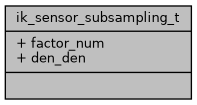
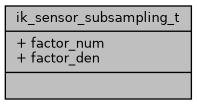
(51, 58) -> (58, 58)
